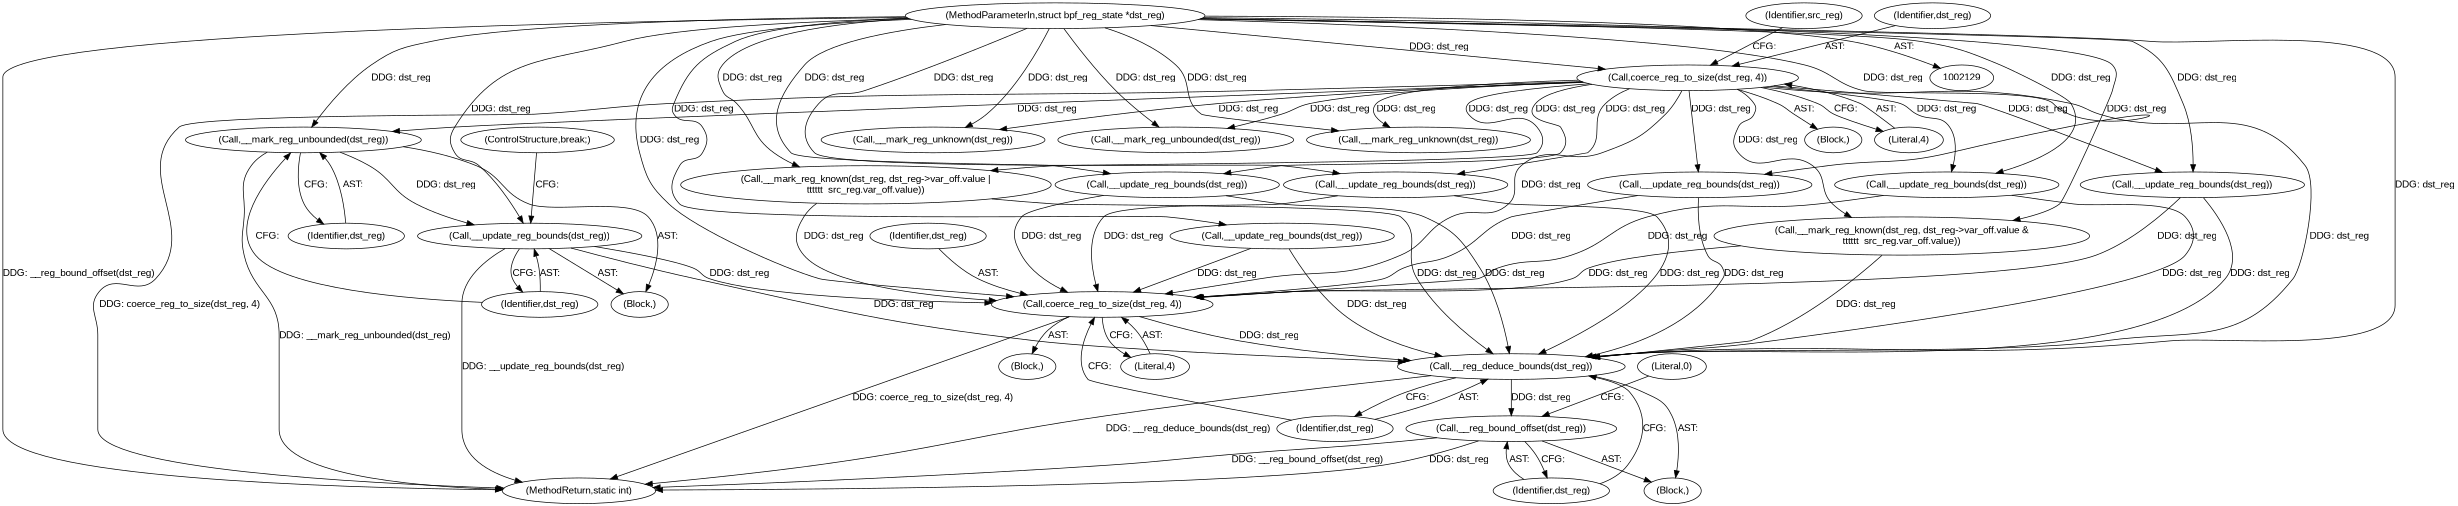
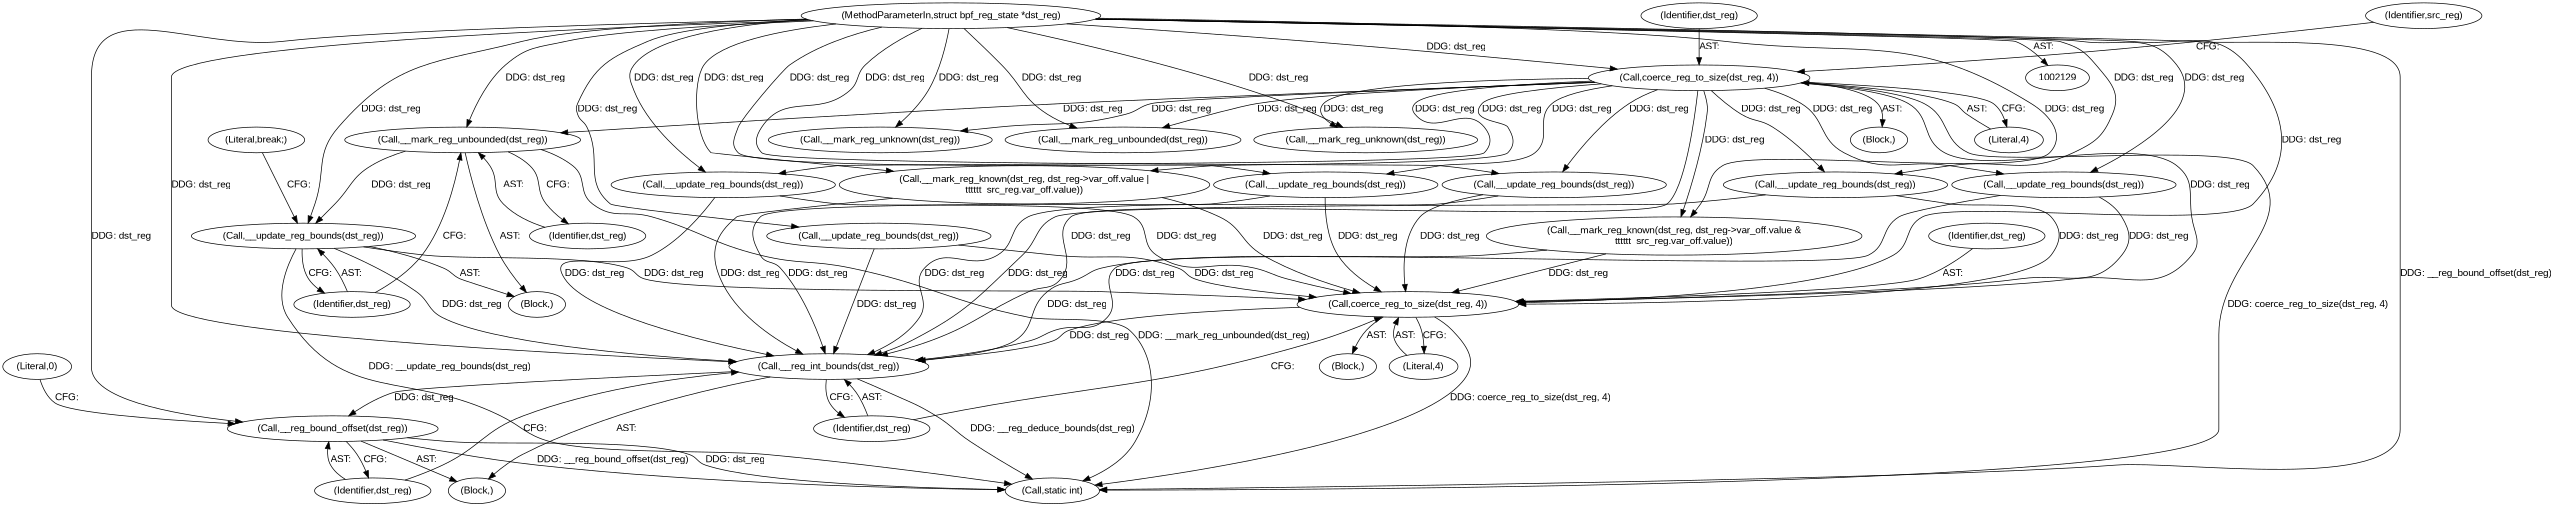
none -> (209, 38)
(538, 140) -> (256, 140)
(1511, 367) -> (829, 367)
(579, 491) -> (1052, 491)
